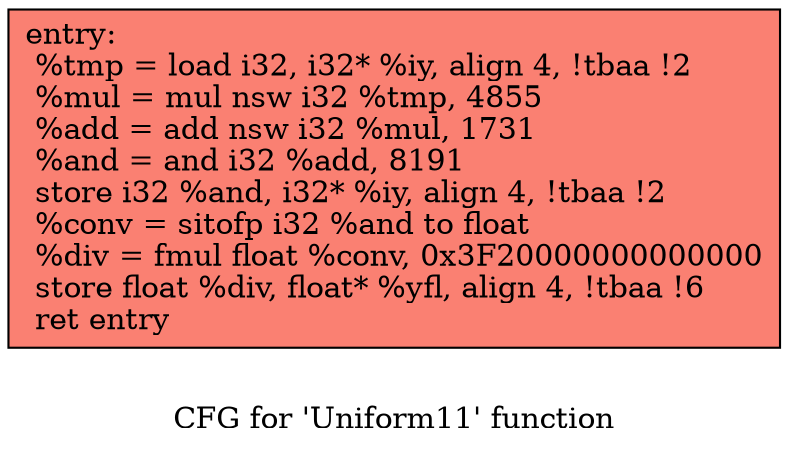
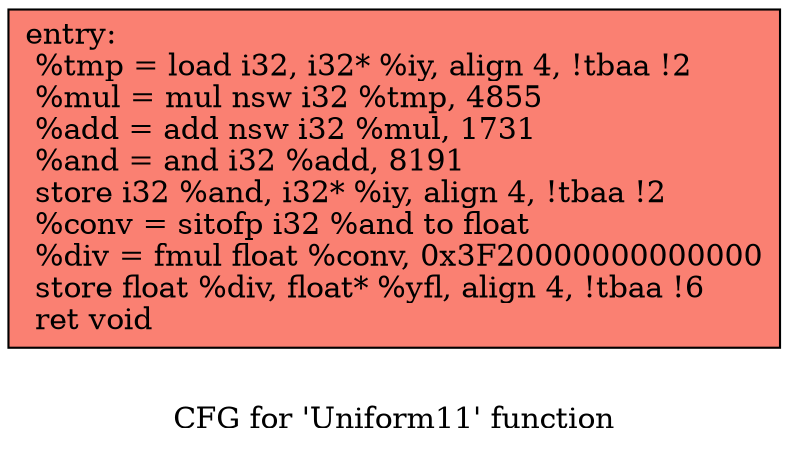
(98, 320) -> (90, 320)
